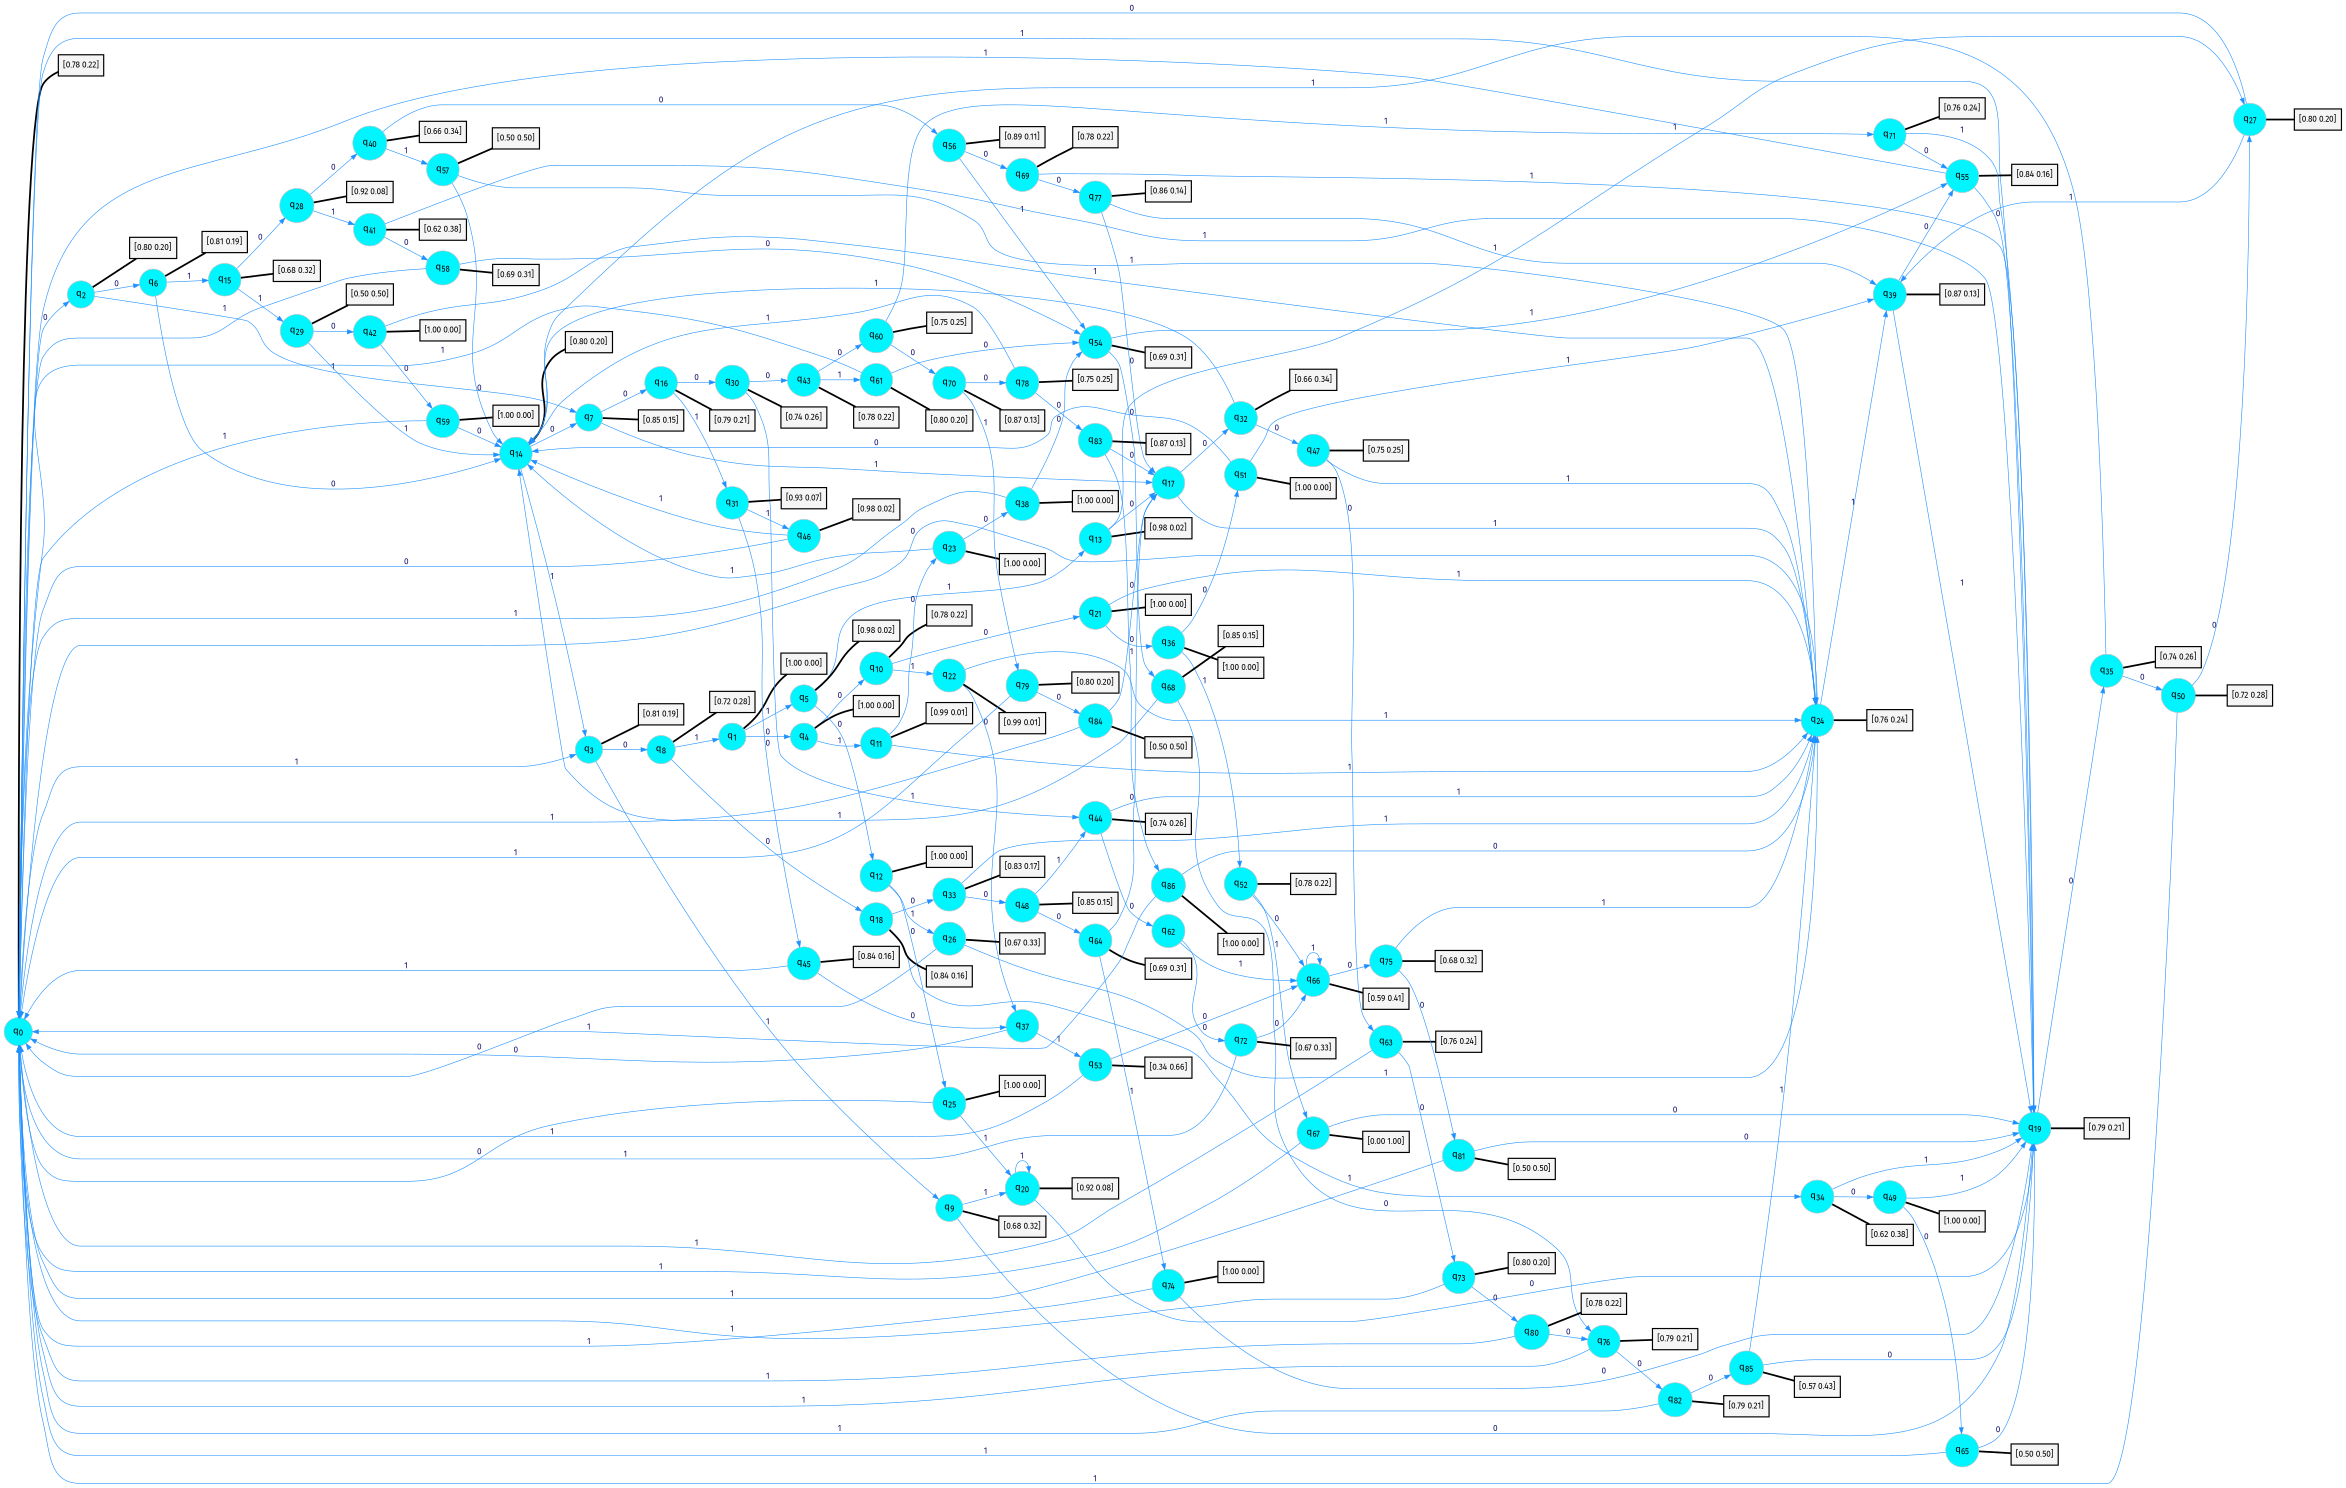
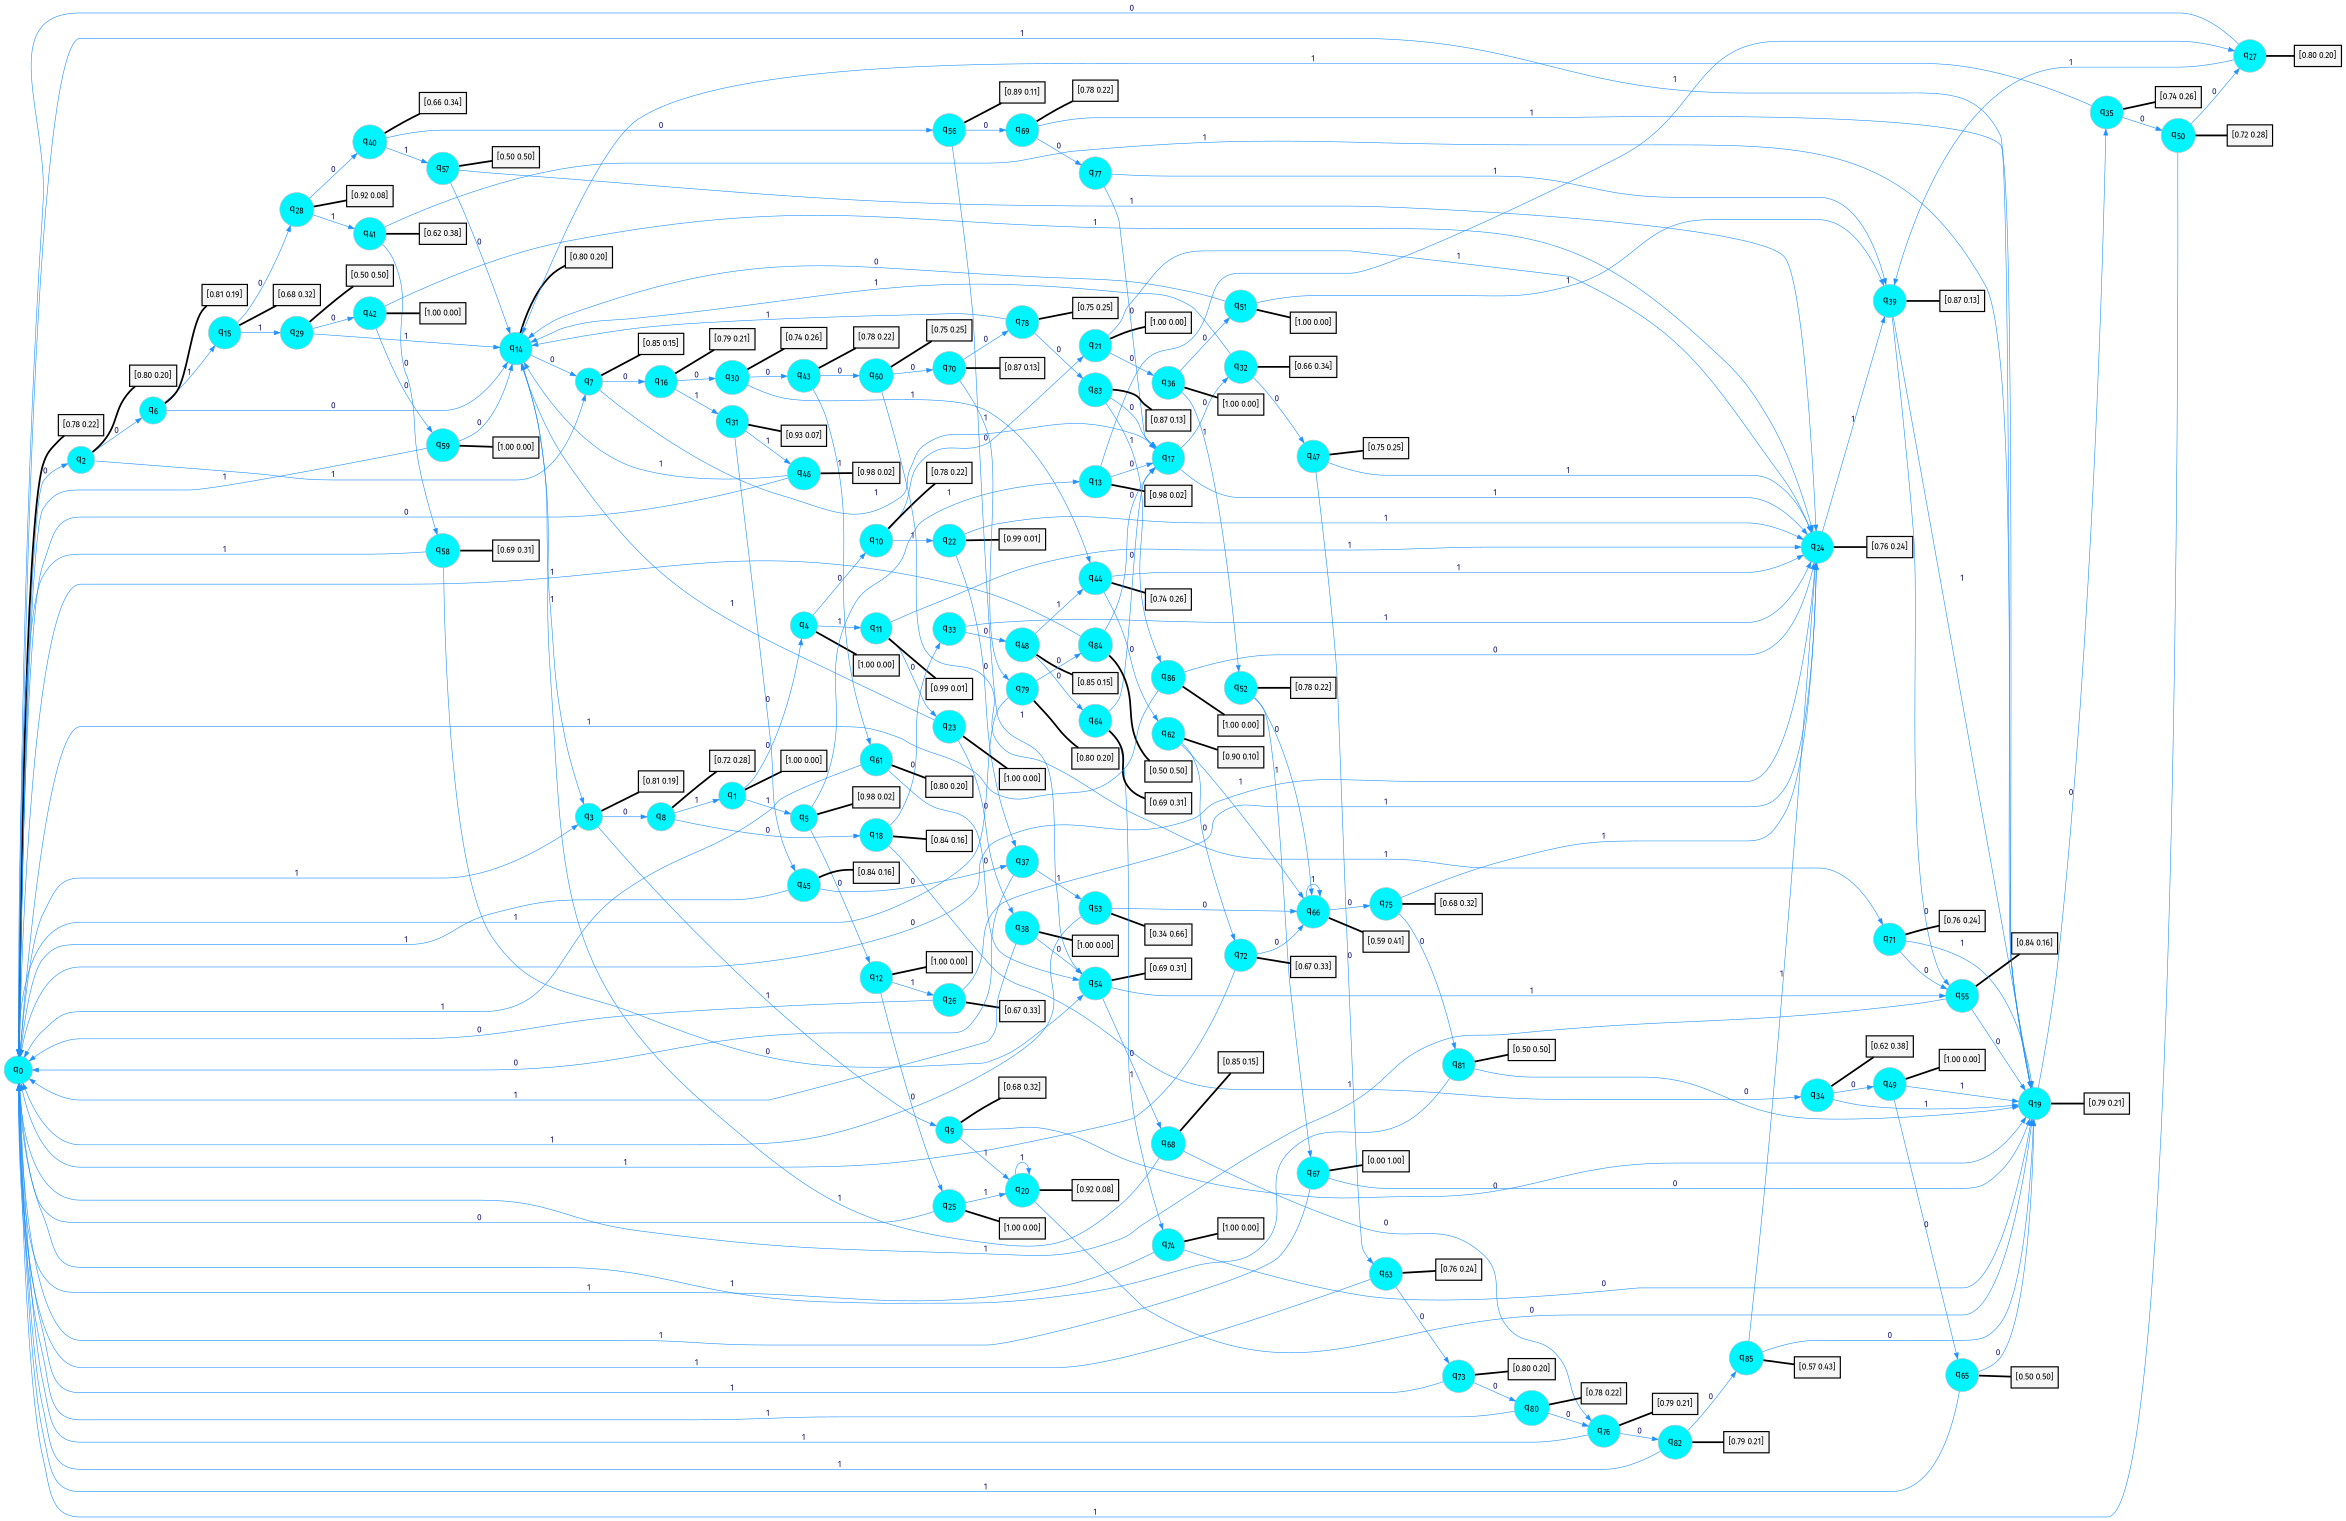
(1168, 191) -> none
none -> (1241, 757)
(1022, 867) -> none
